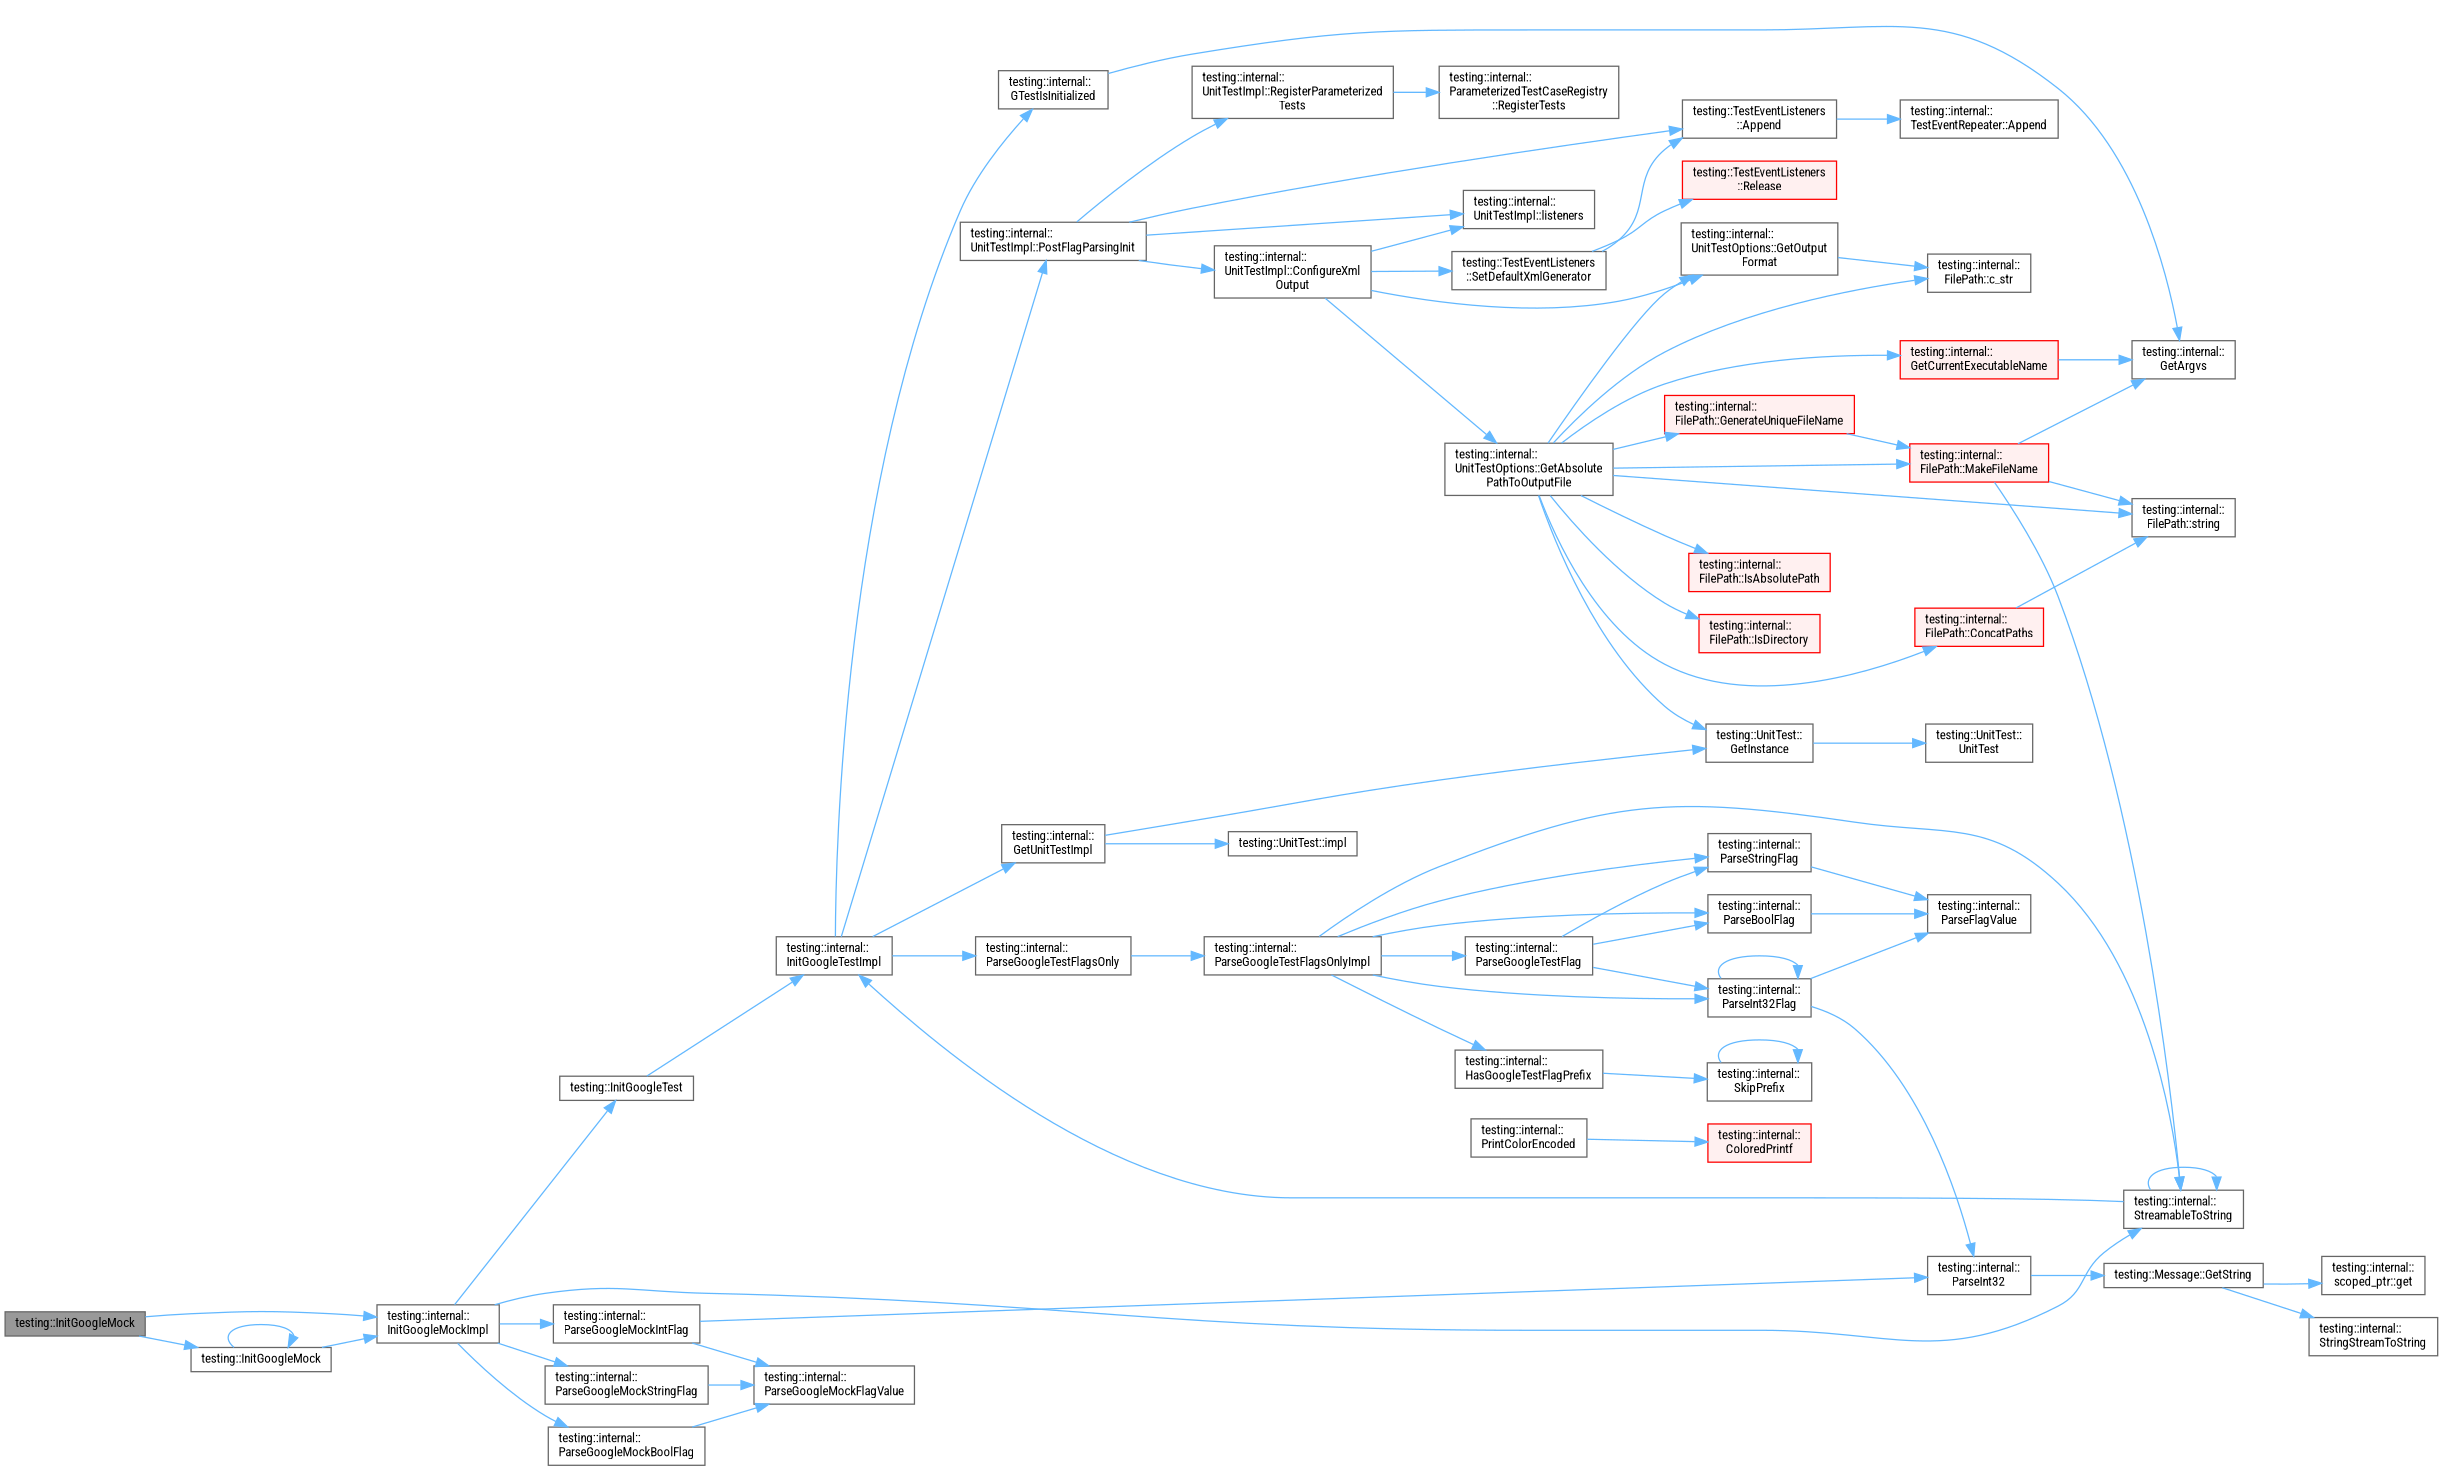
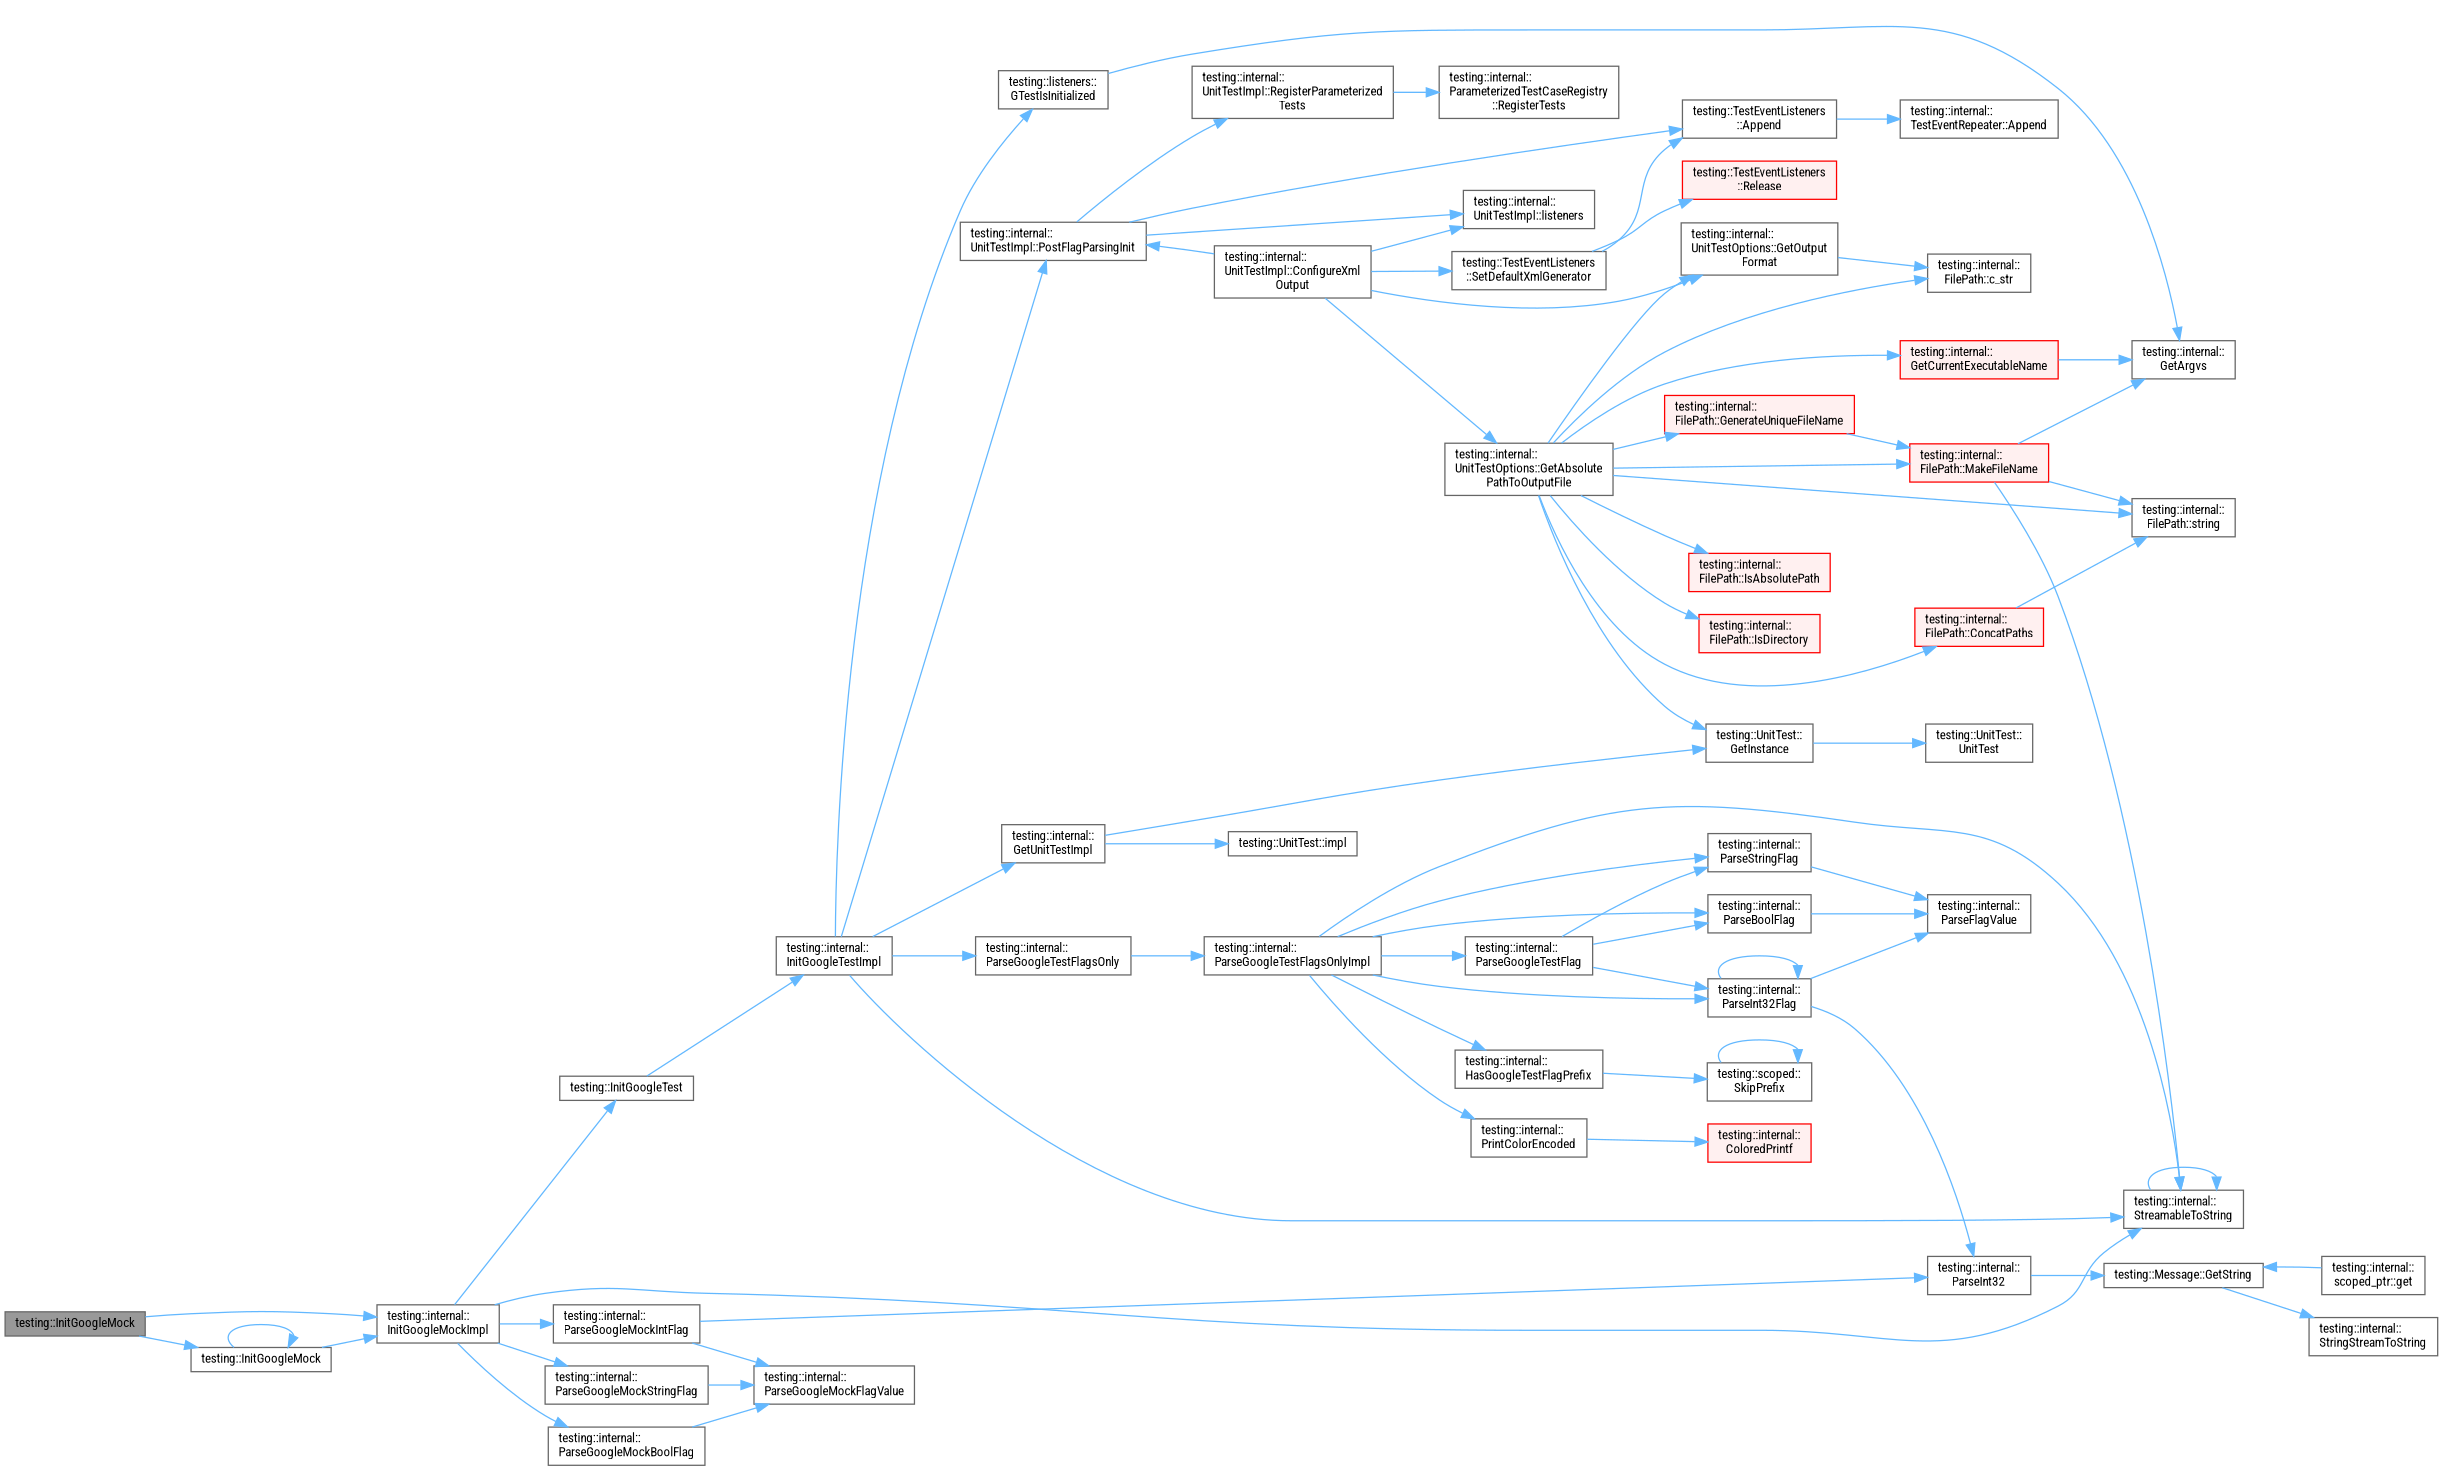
(1053, 90) -> (1053, 90)
(1170, 265) -> (1187, 250)
none -> (1380, 1051)
(1759, 1082) -> (1759, 1082)
(1466, 1198) -> (1442, 1221)
(2286, 1284) -> (2299, 1267)
